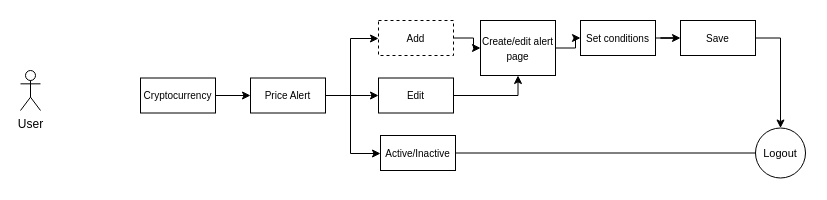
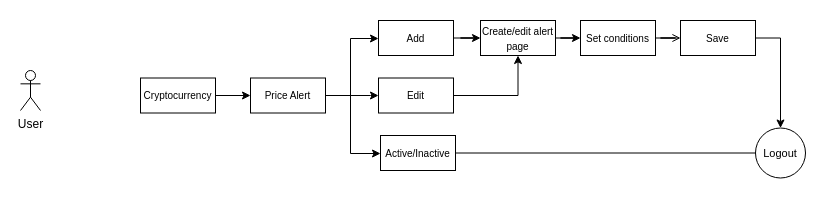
(416, 38) -> (416, 38)
(672, 38) -> (673, 38)
(518, 48) -> (518, 38)
